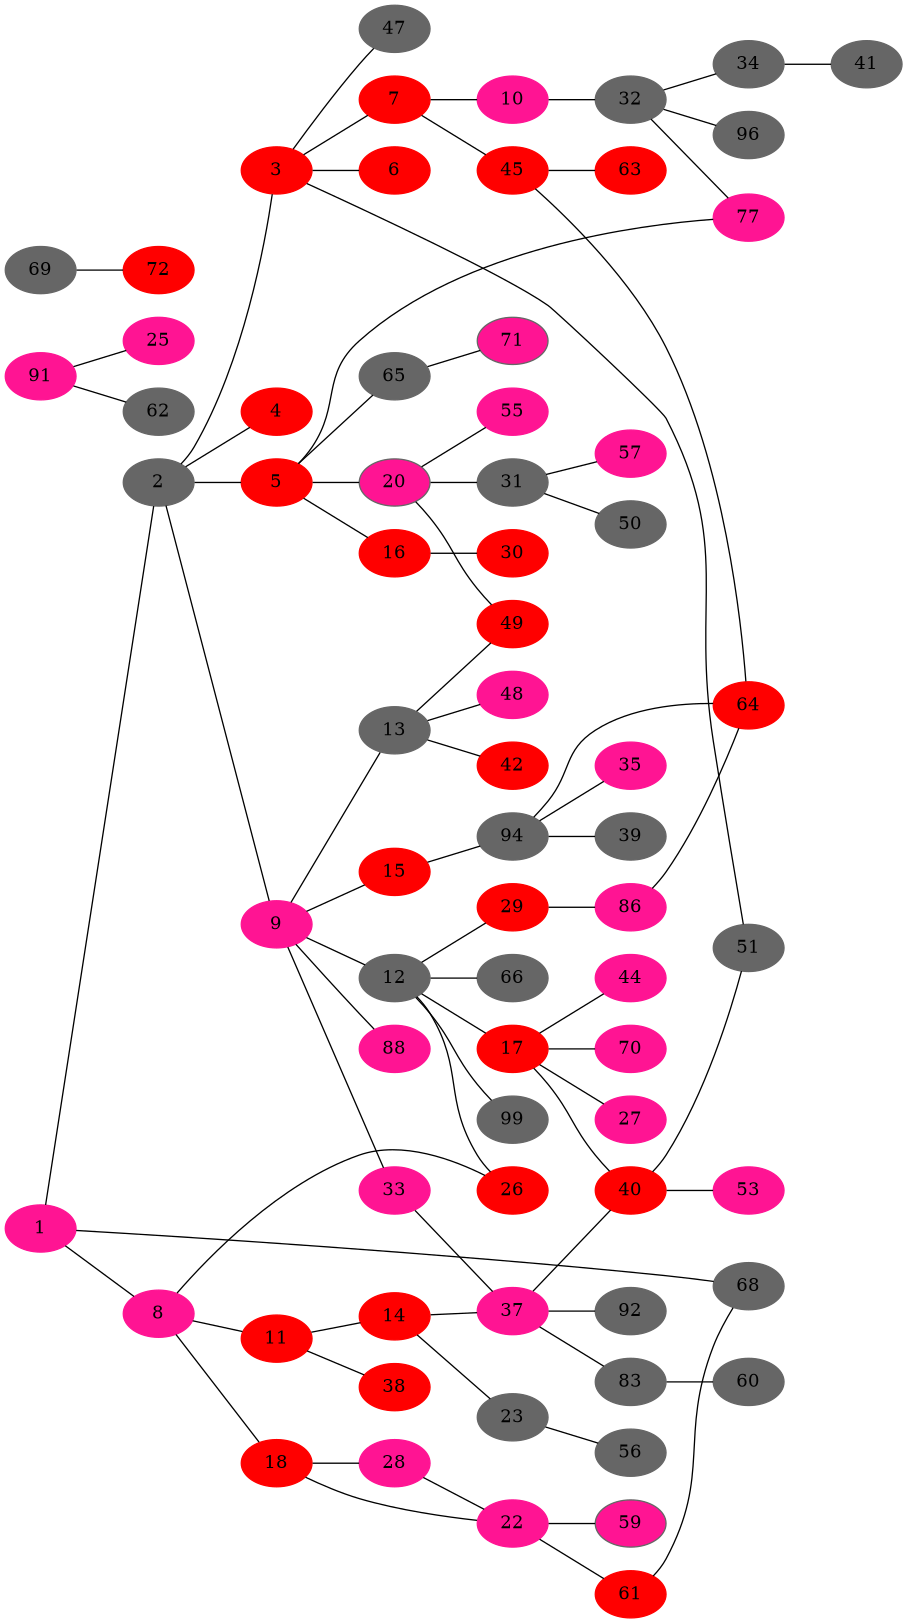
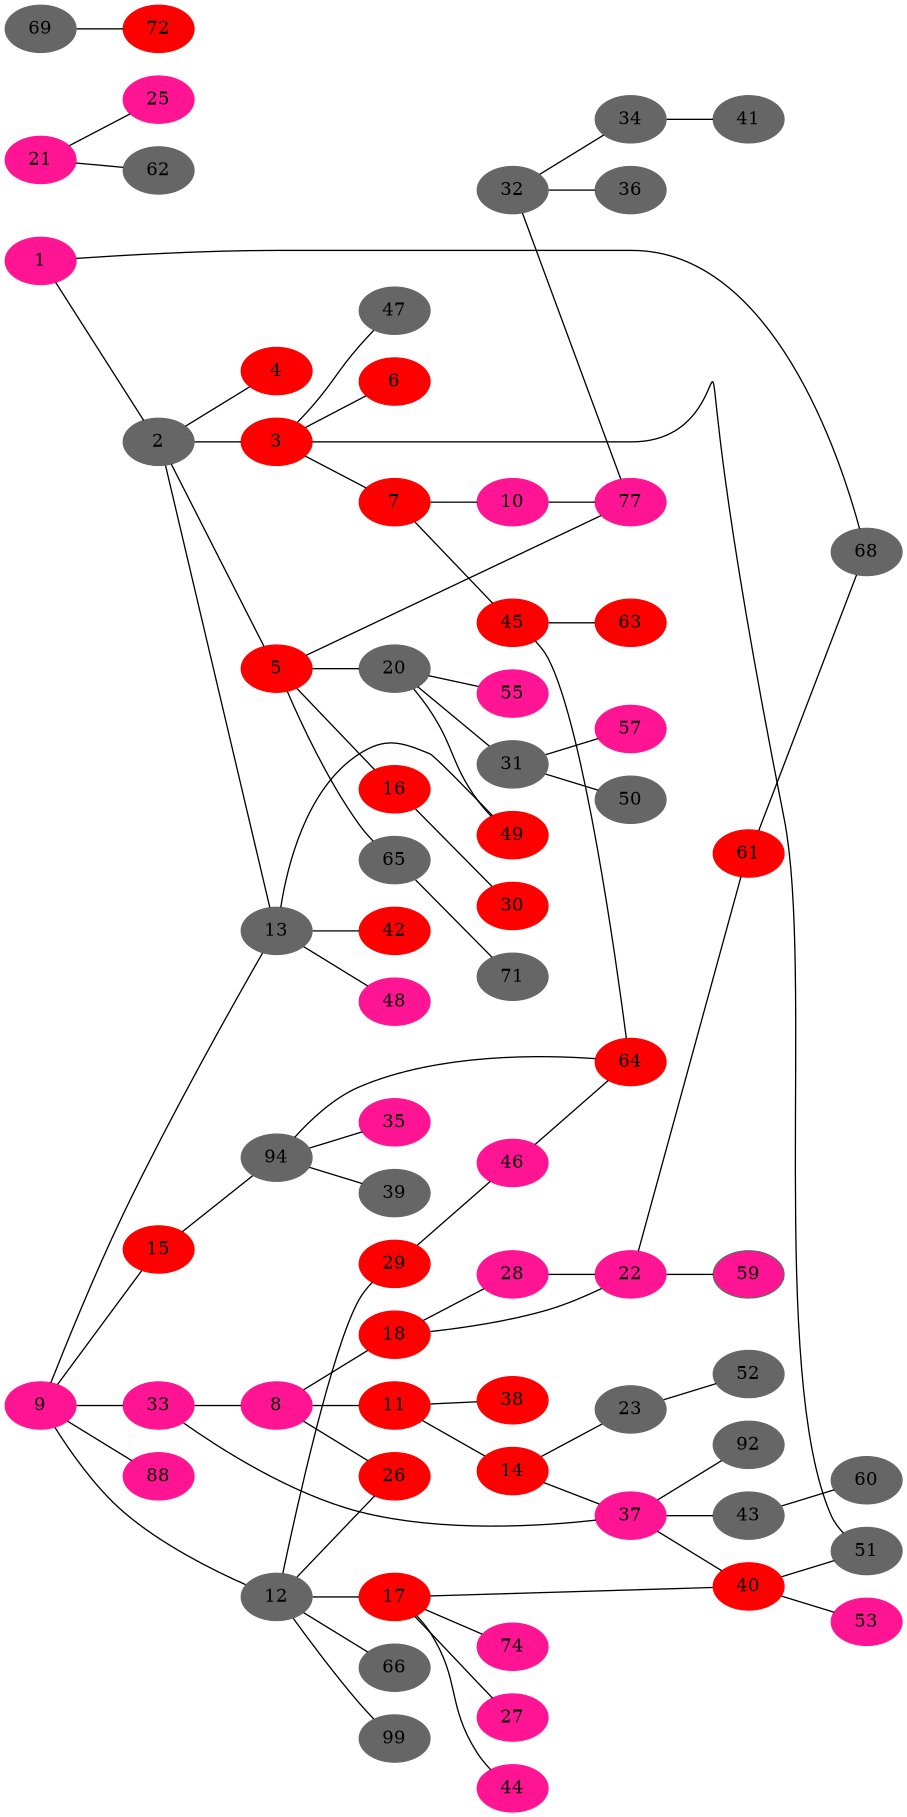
(572, 100) -> (572, 502)
(749, 135) -> (631, 190)
(513, 341) -> (513, 977)
(41, 376) -> (41, 160)
(395, 482) -> (395, 669)
(218, 703) -> (218, 686)
(631, 907) -> (513, 1163)
(631, 1049) -> (513, 1647)
(100, 1271) -> (218, 1406)
(631, 1382) -> (749, 1516)
(631, 1453) -> (749, 1374)
